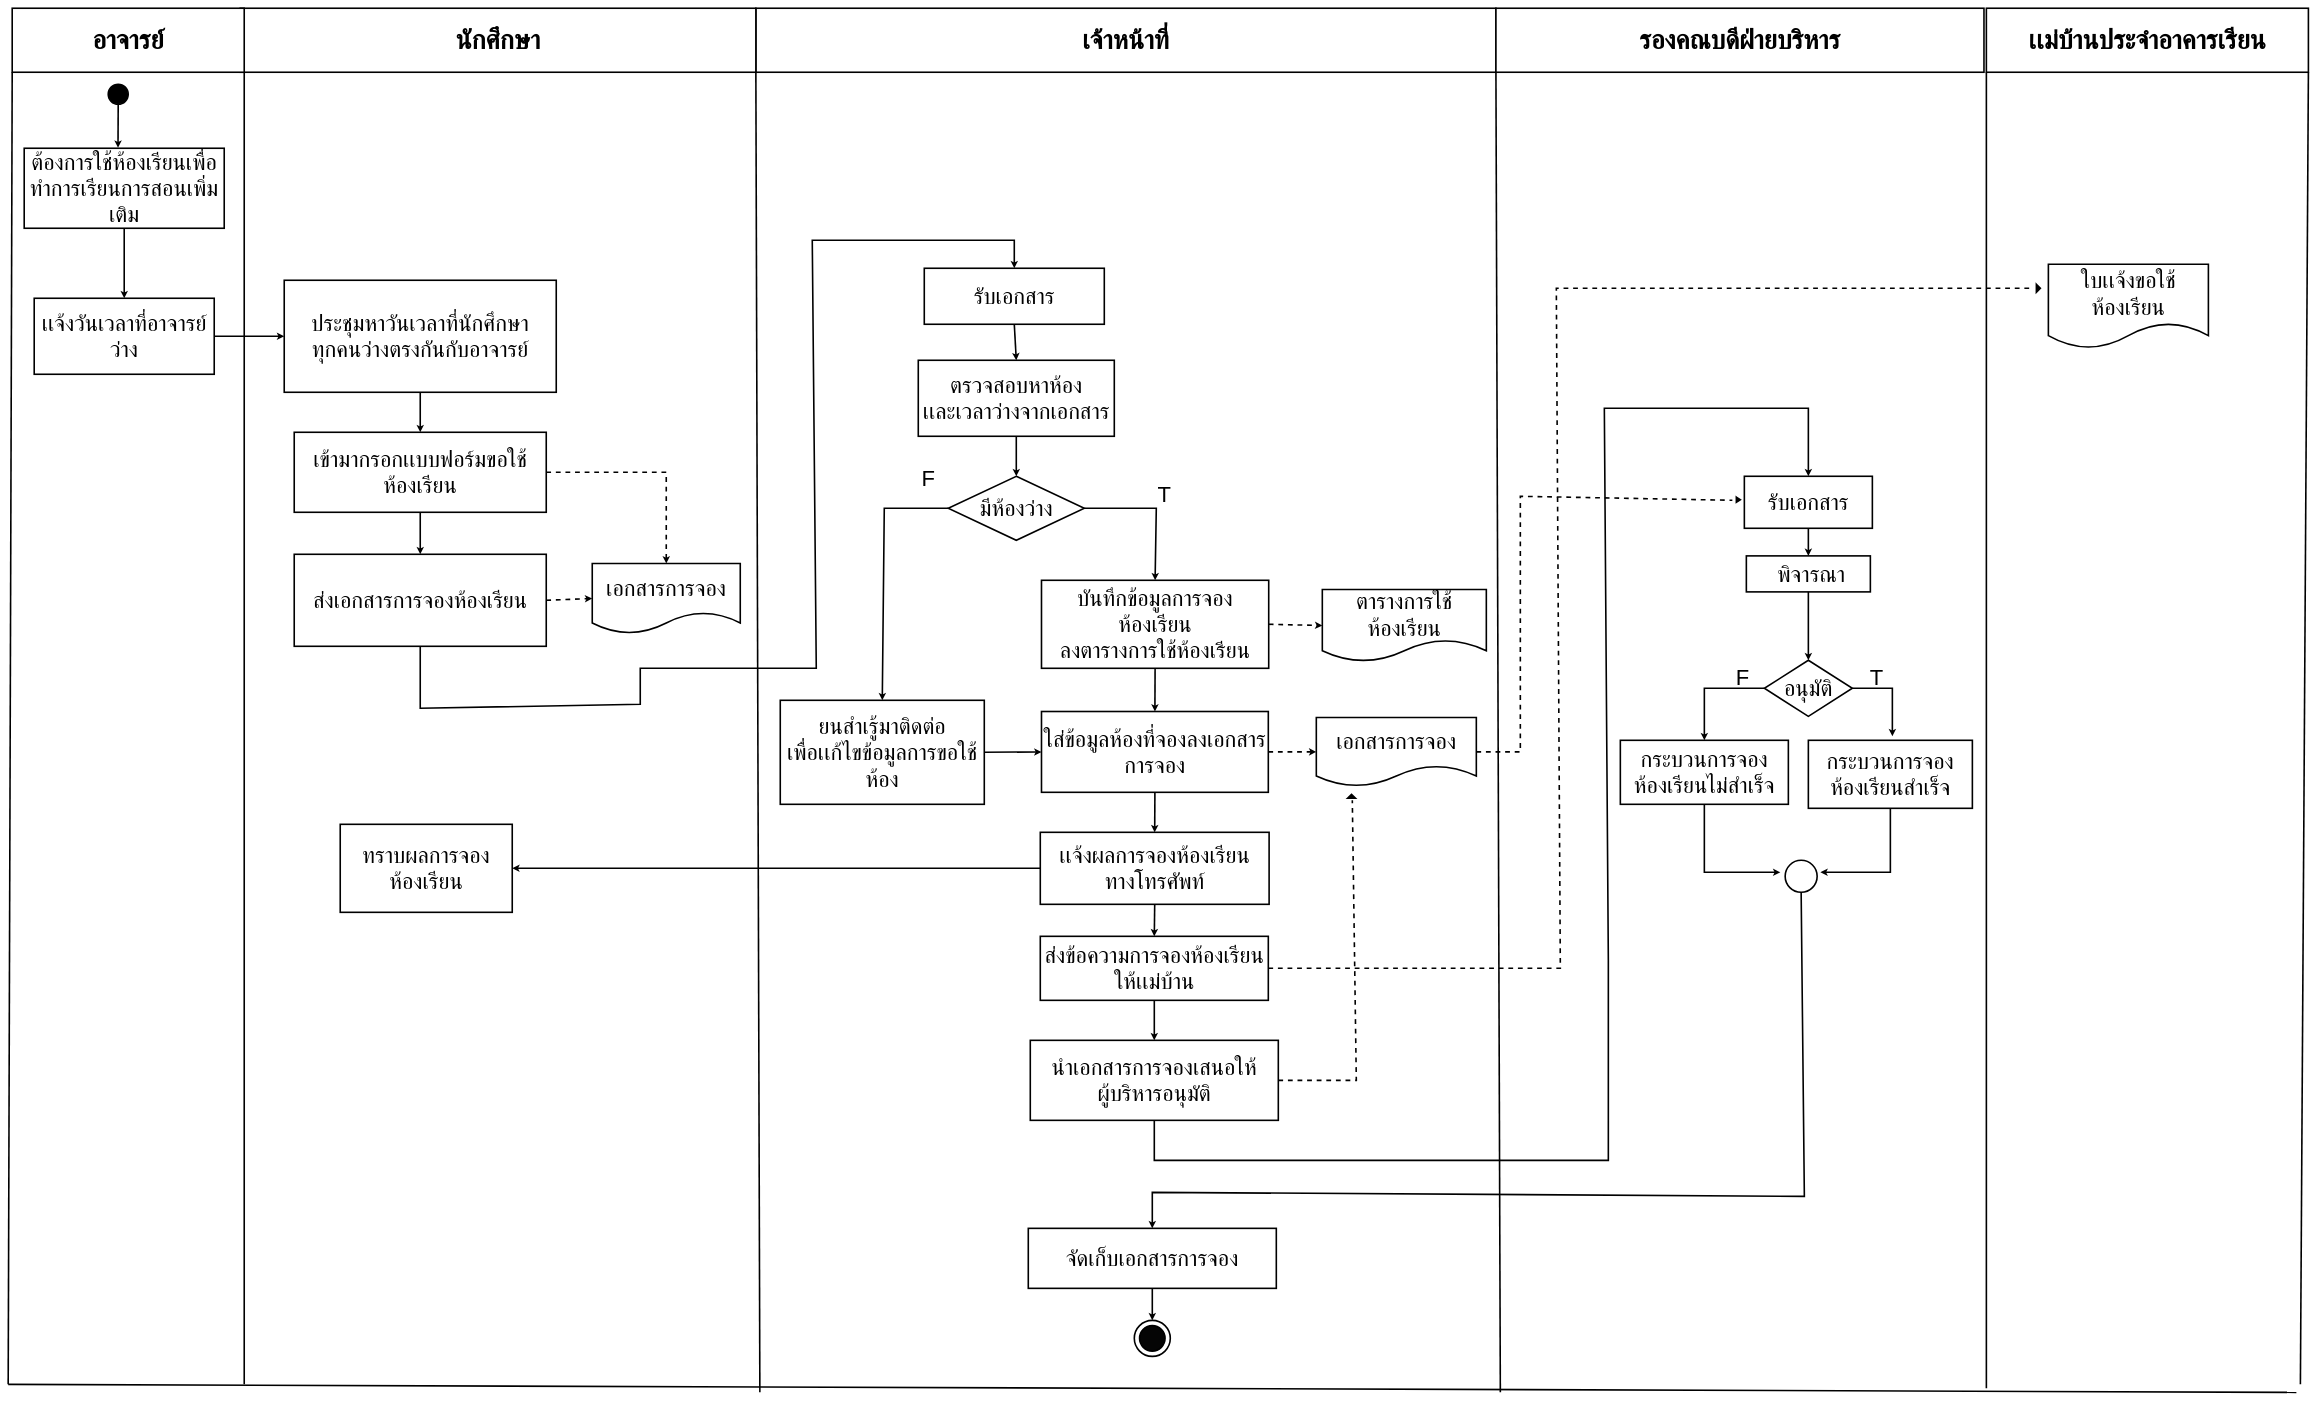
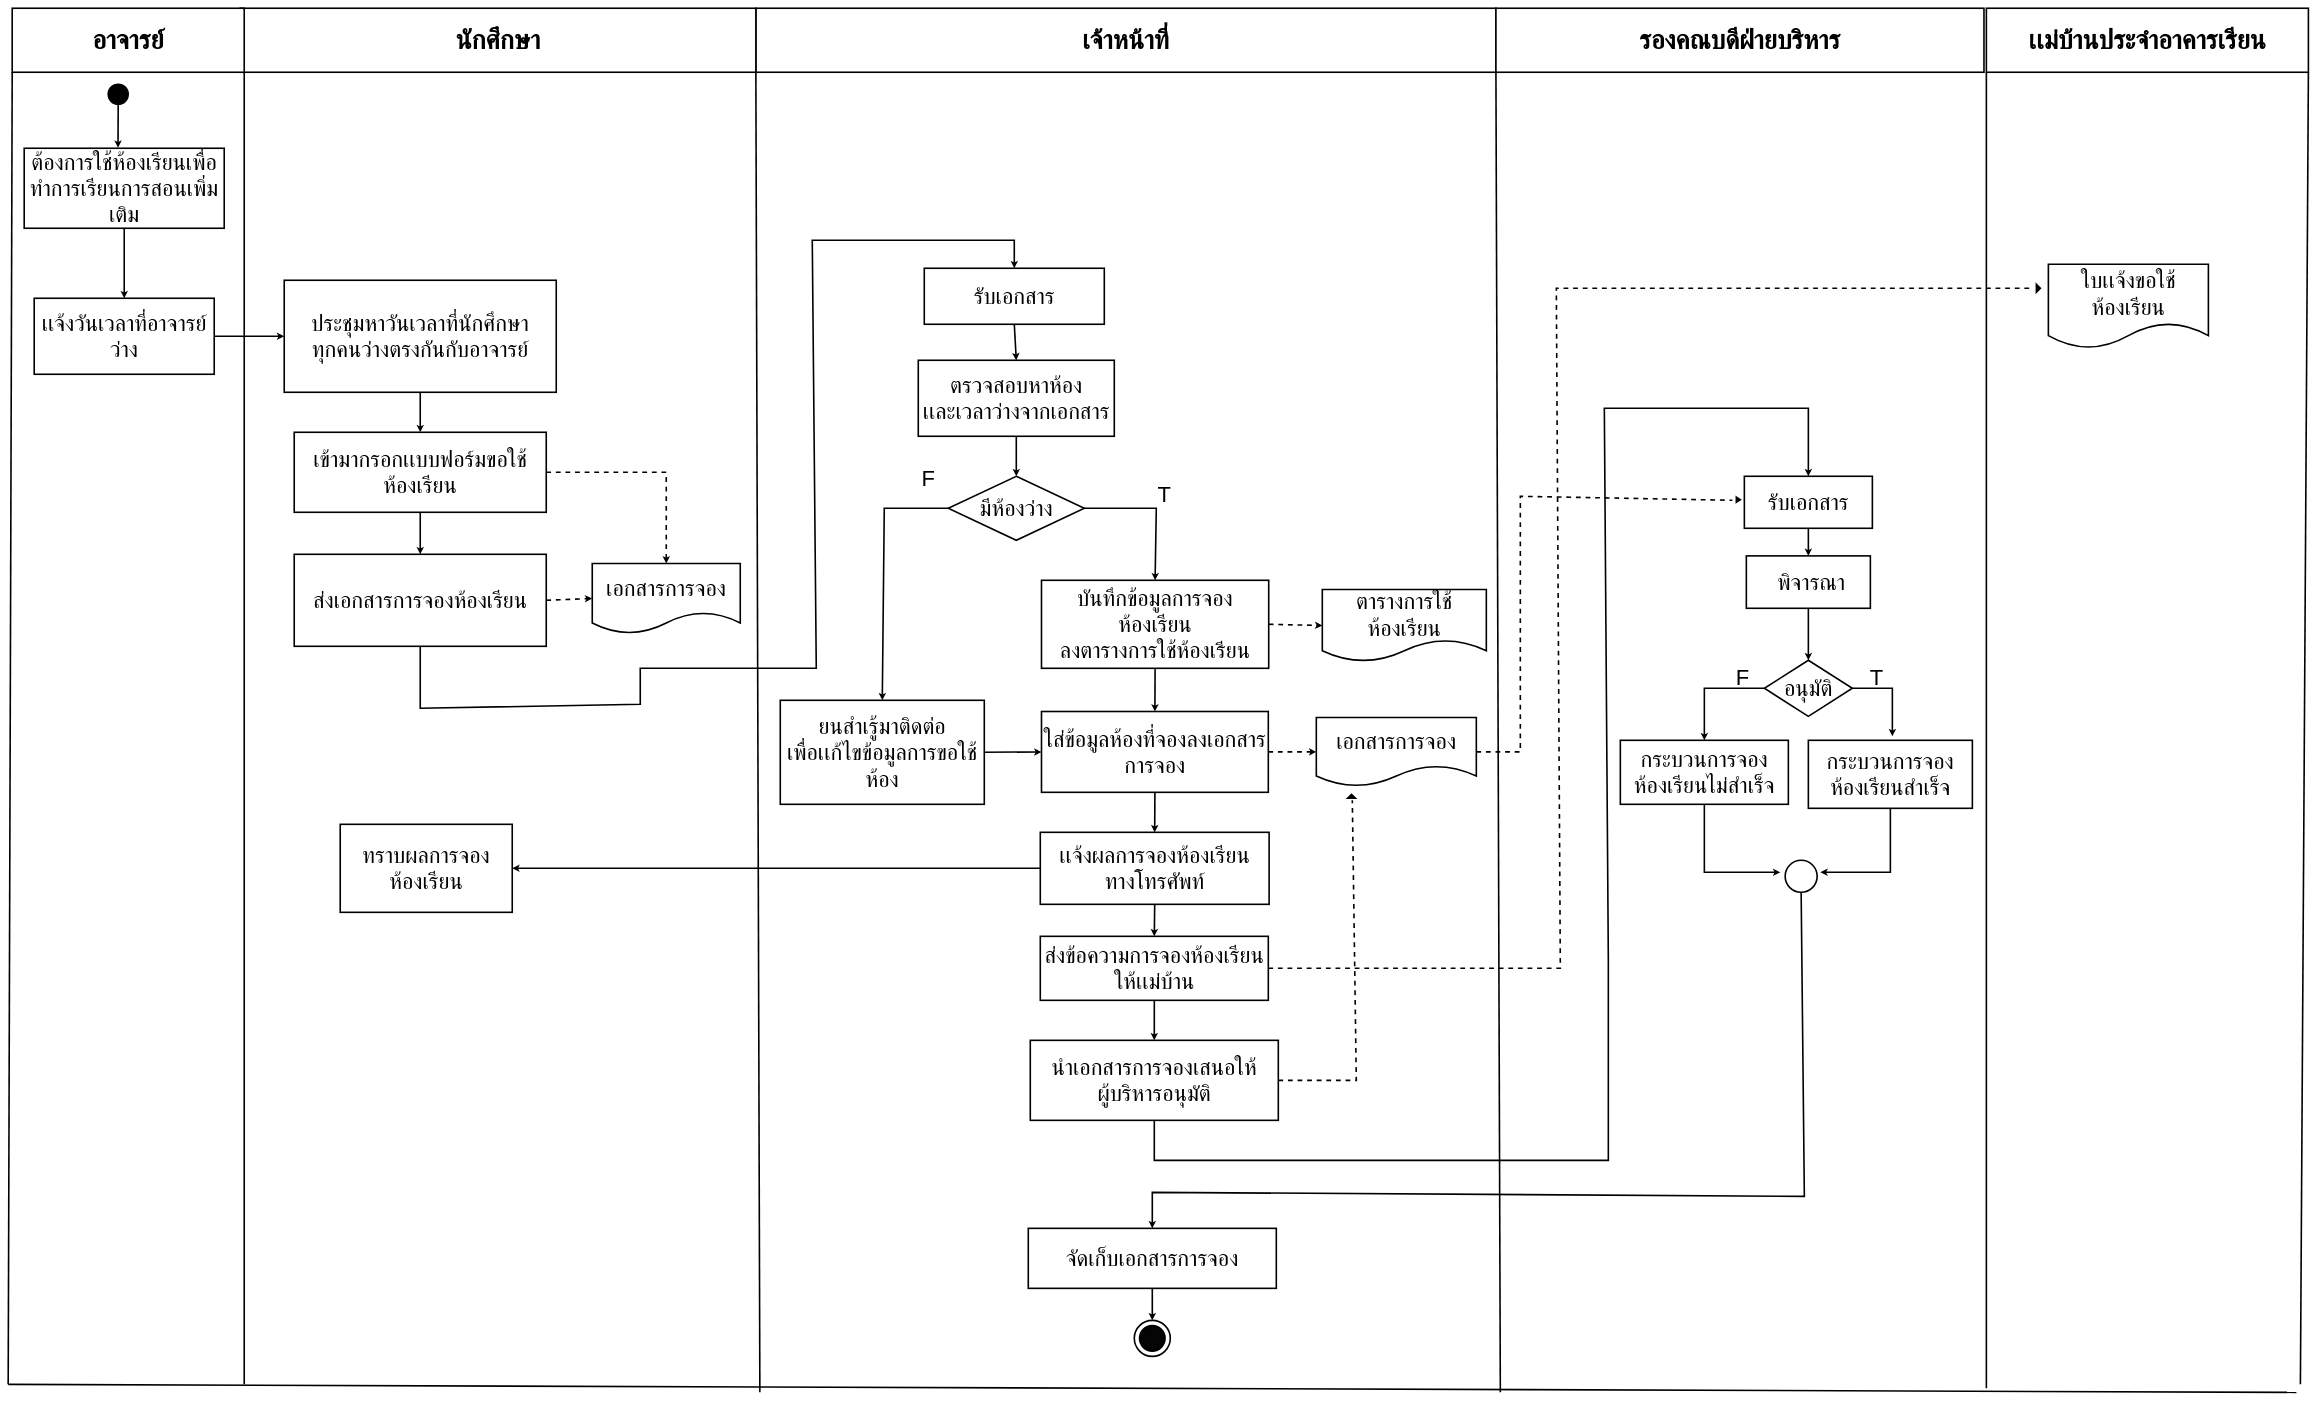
(1808, 574) -> (1808, 582)
